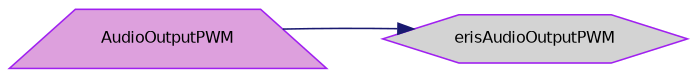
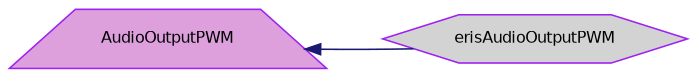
(340, 28) -> (367, 49)
